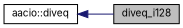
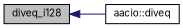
(101, 14) -> (93, 14)
